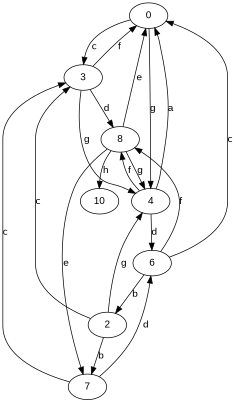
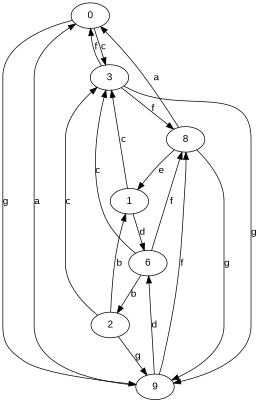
(139, 78) -> (156, 78)
(107, 108) -> (153, 108)
(228, 142) -> (96, 181)
(100, 201) -> none
(151, 201) -> (155, 387)
(87, 387) -> (129, 201)
